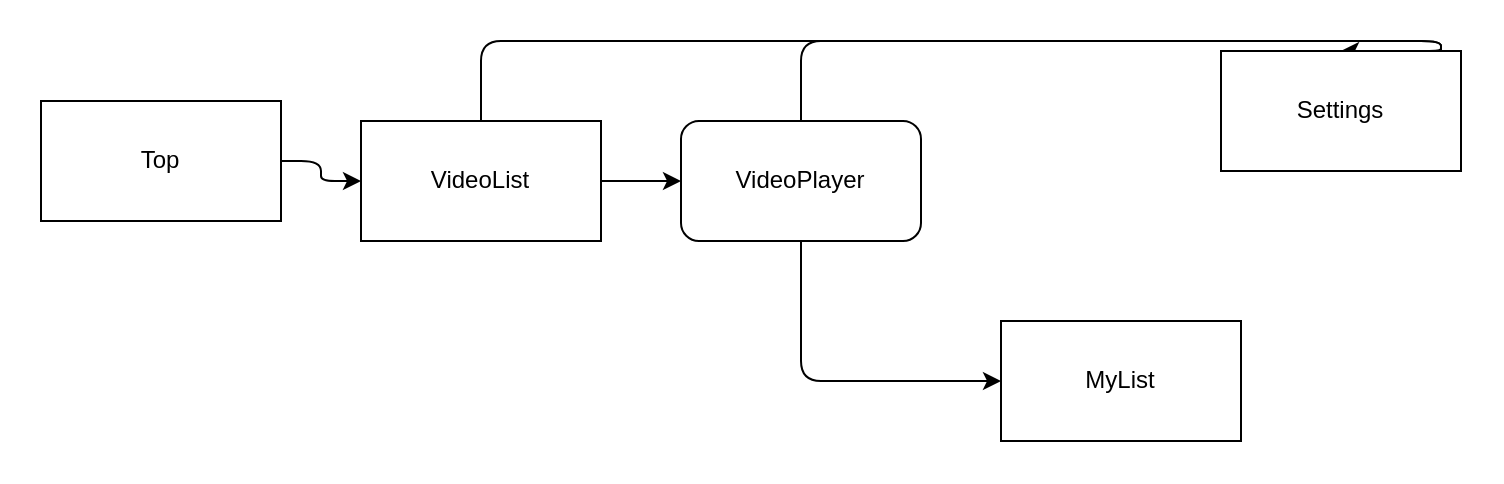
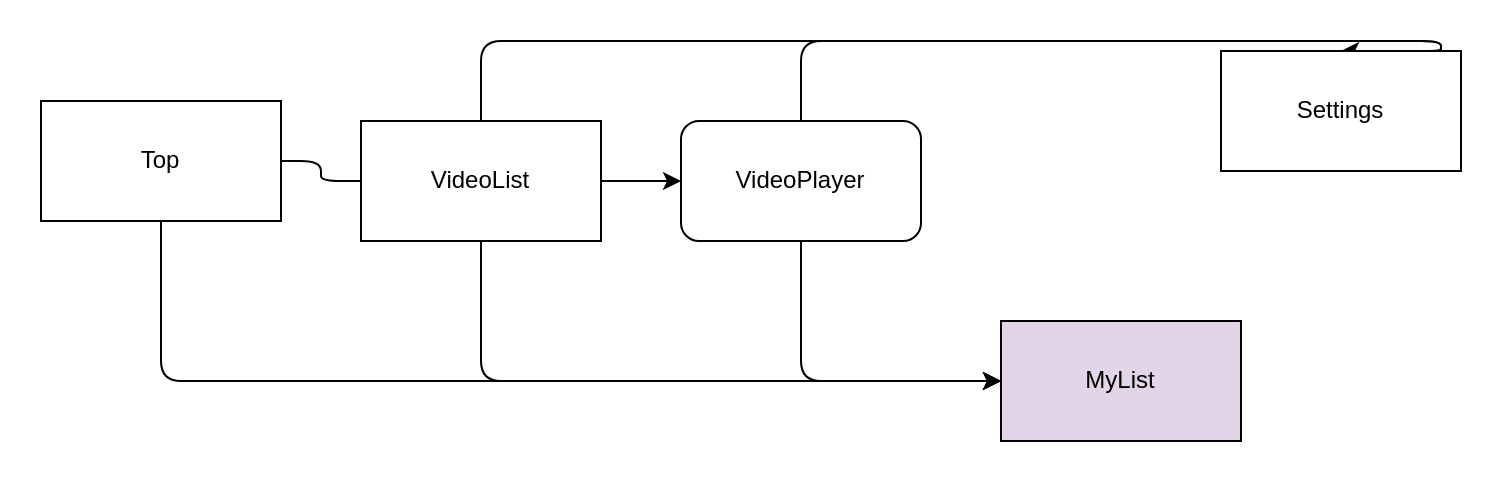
(346, 181) -> (351, 181)
none -> (481, 309)
none -> (251, 381)
(1121, 381) -> (1121, 381)
